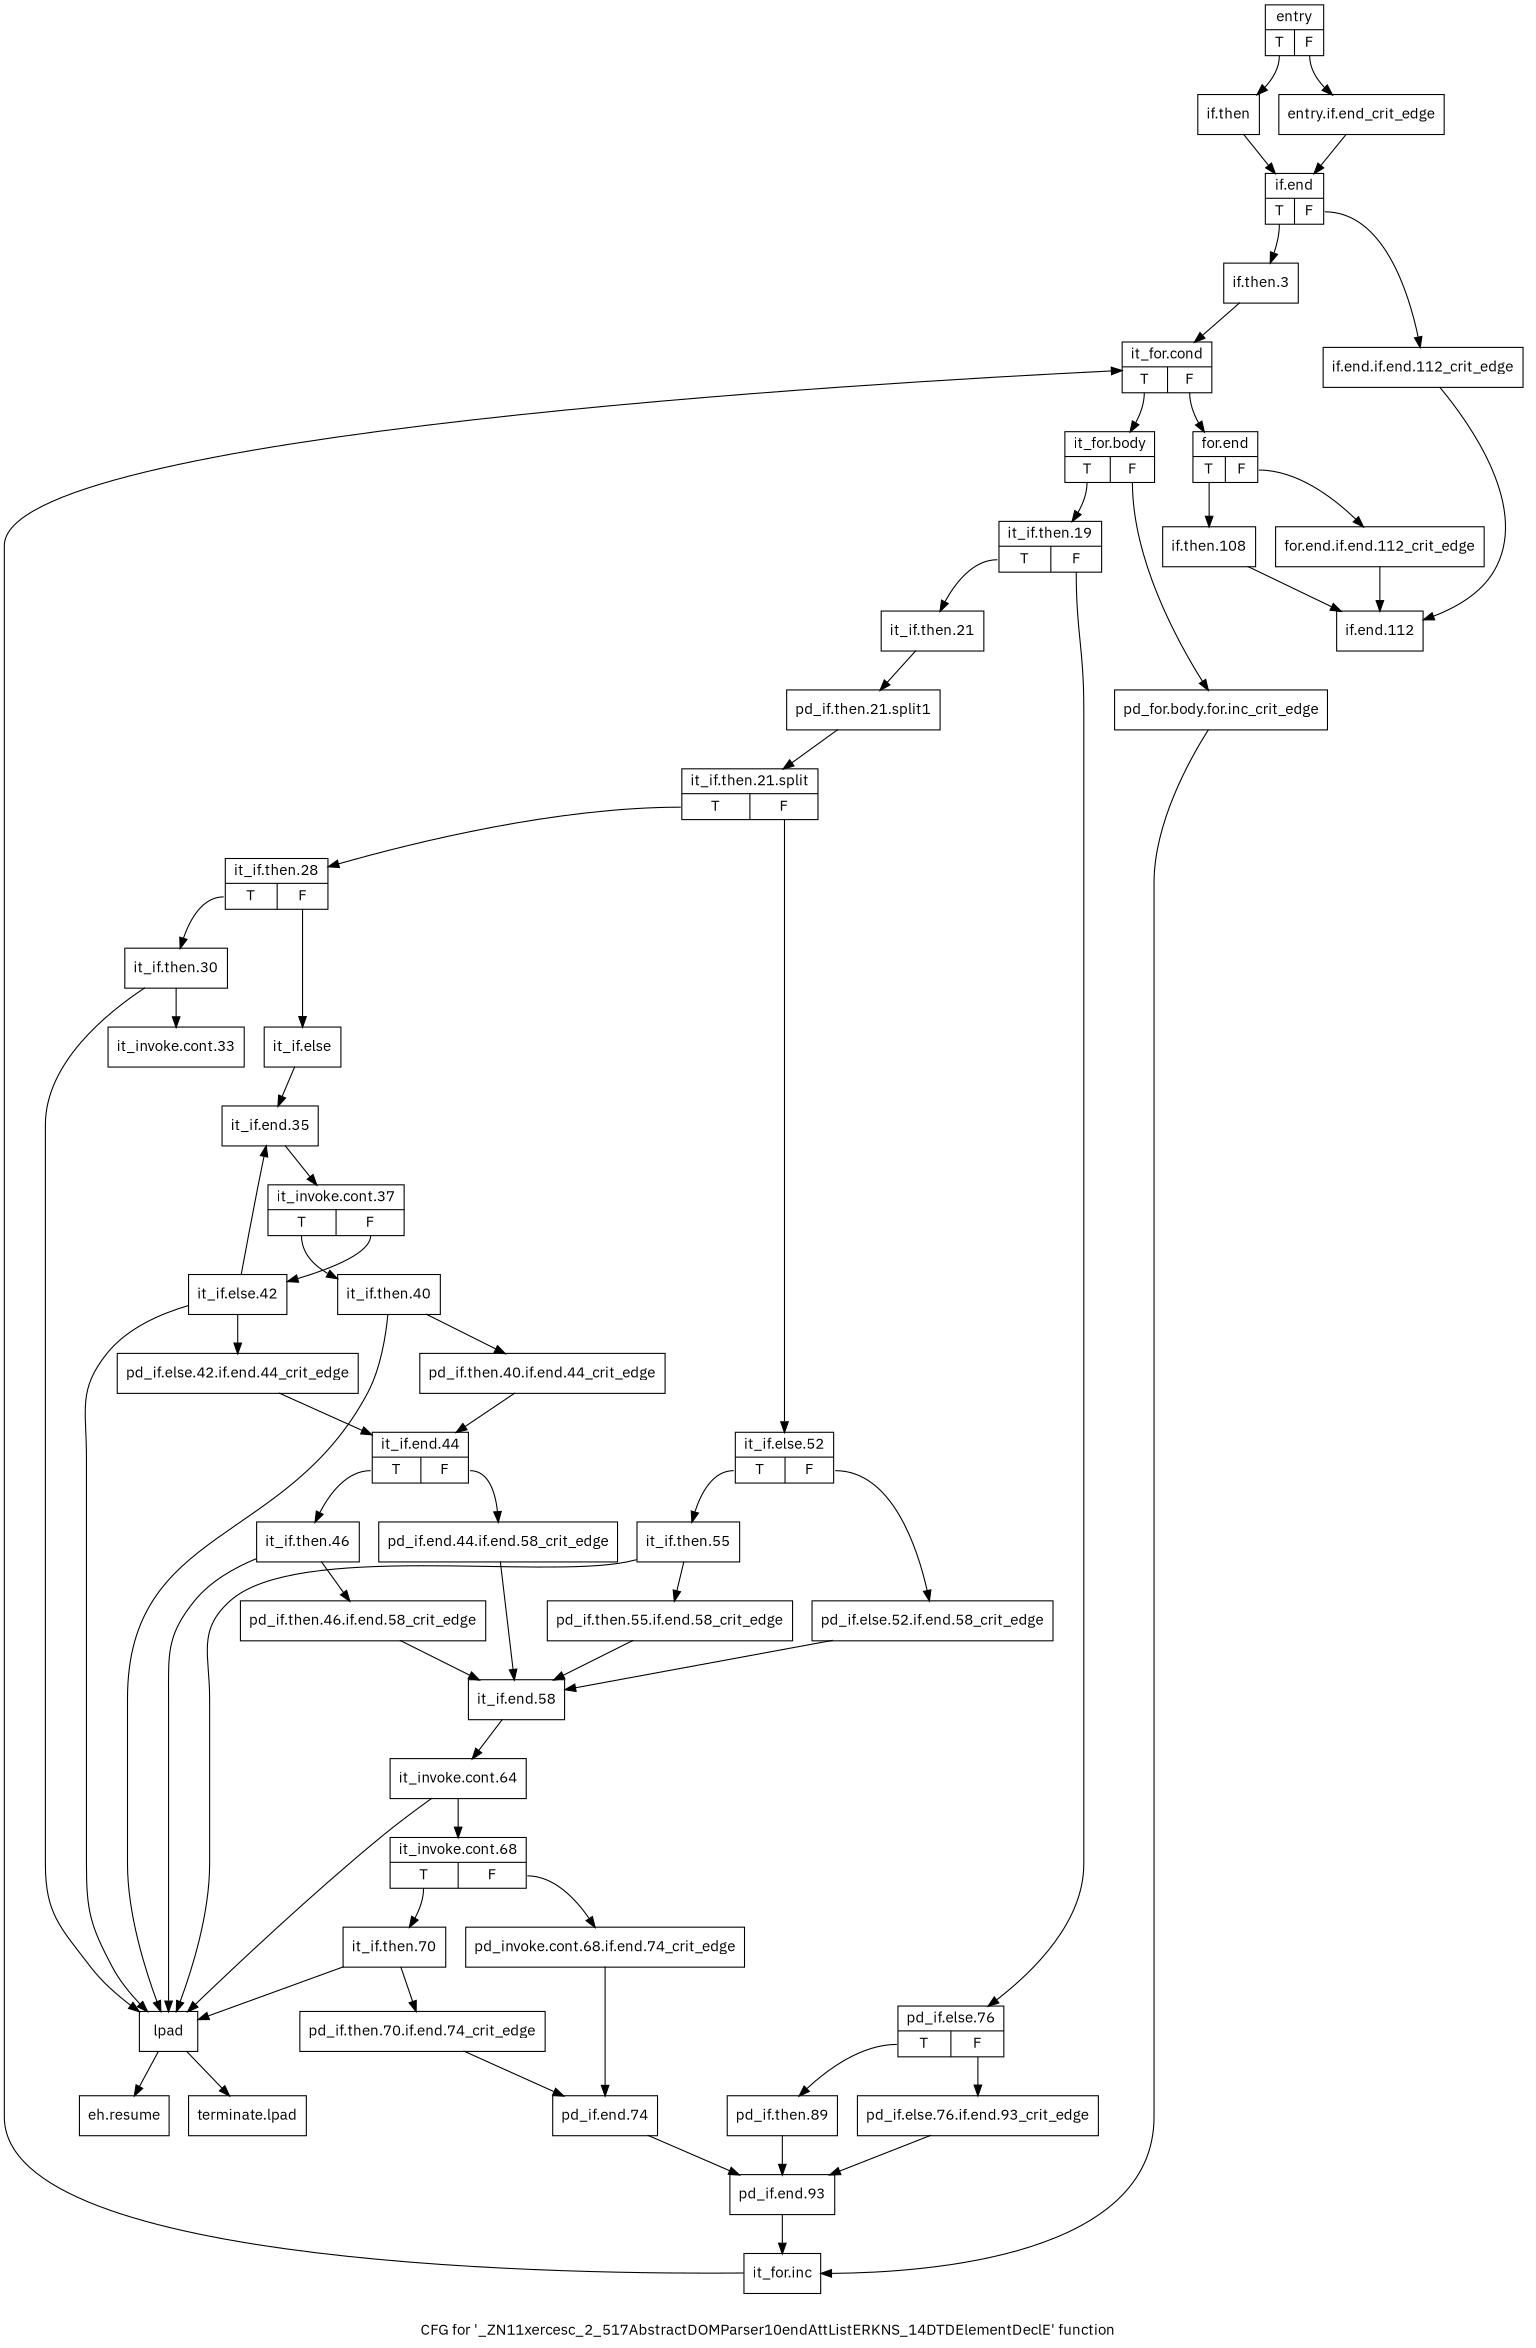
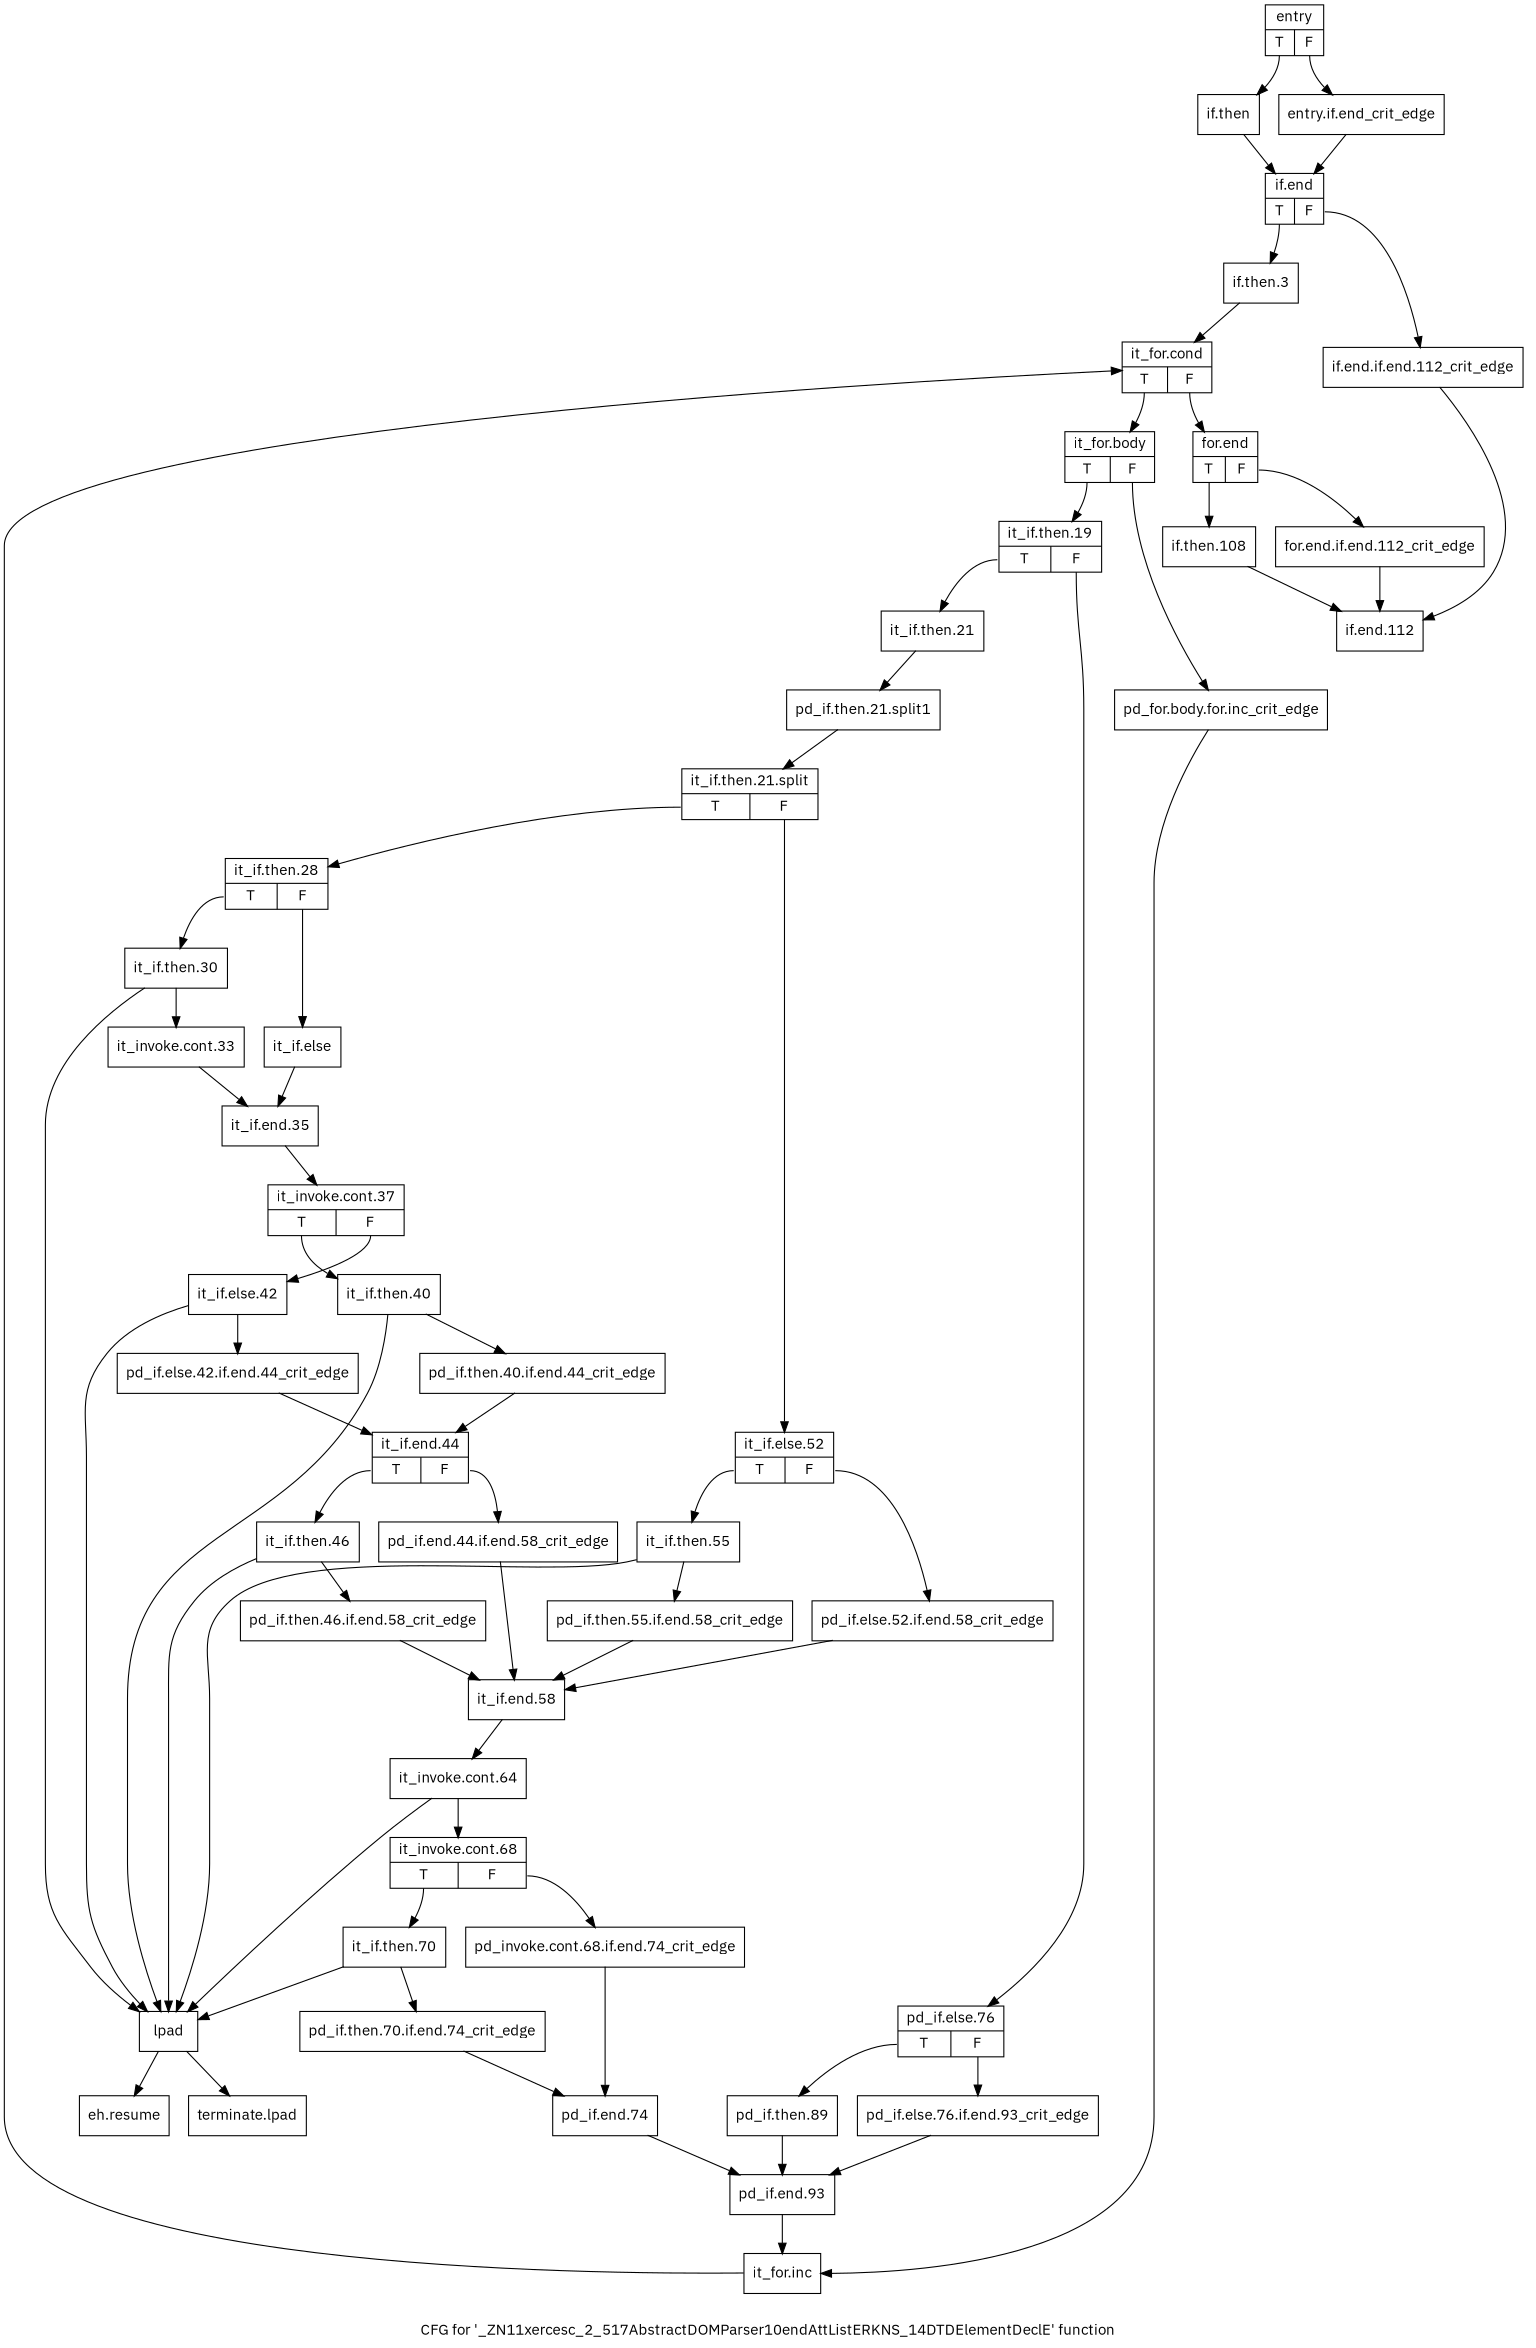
(252, 1216) -> (219, 1083)
